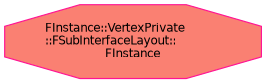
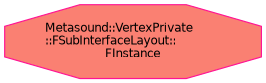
(133, 42) -> (133, 42)
